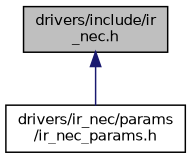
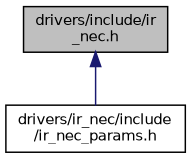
(96, 129) -> (96, 129)
